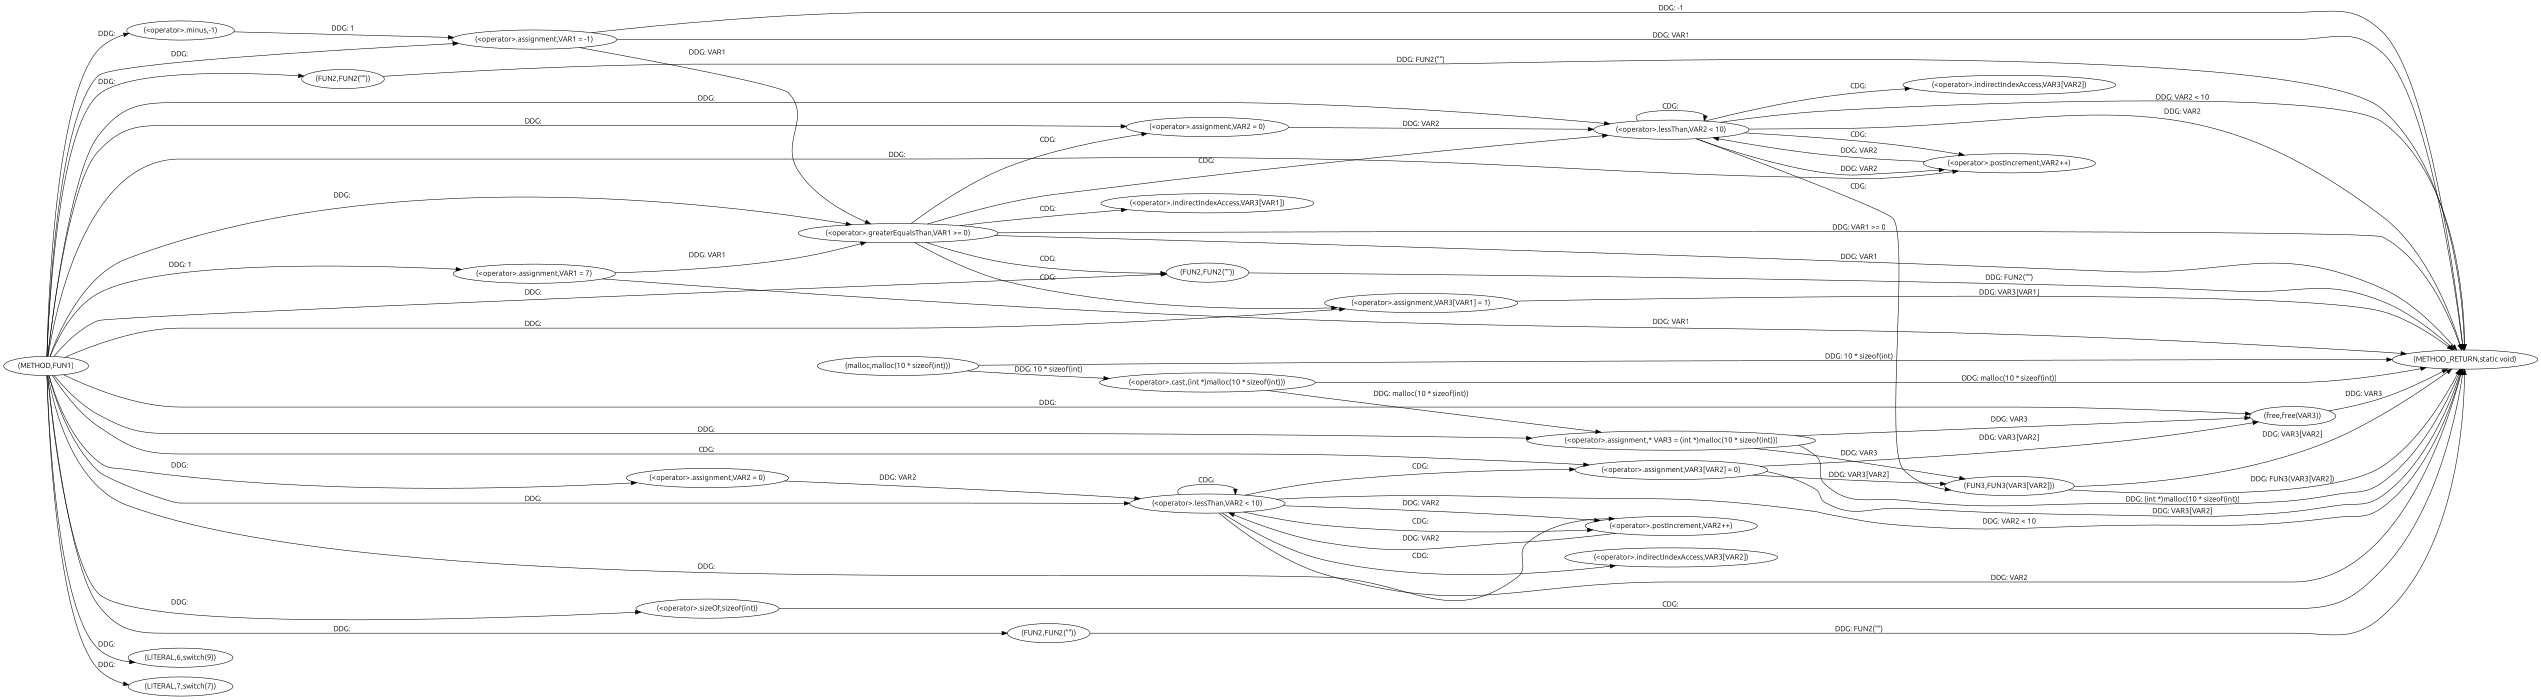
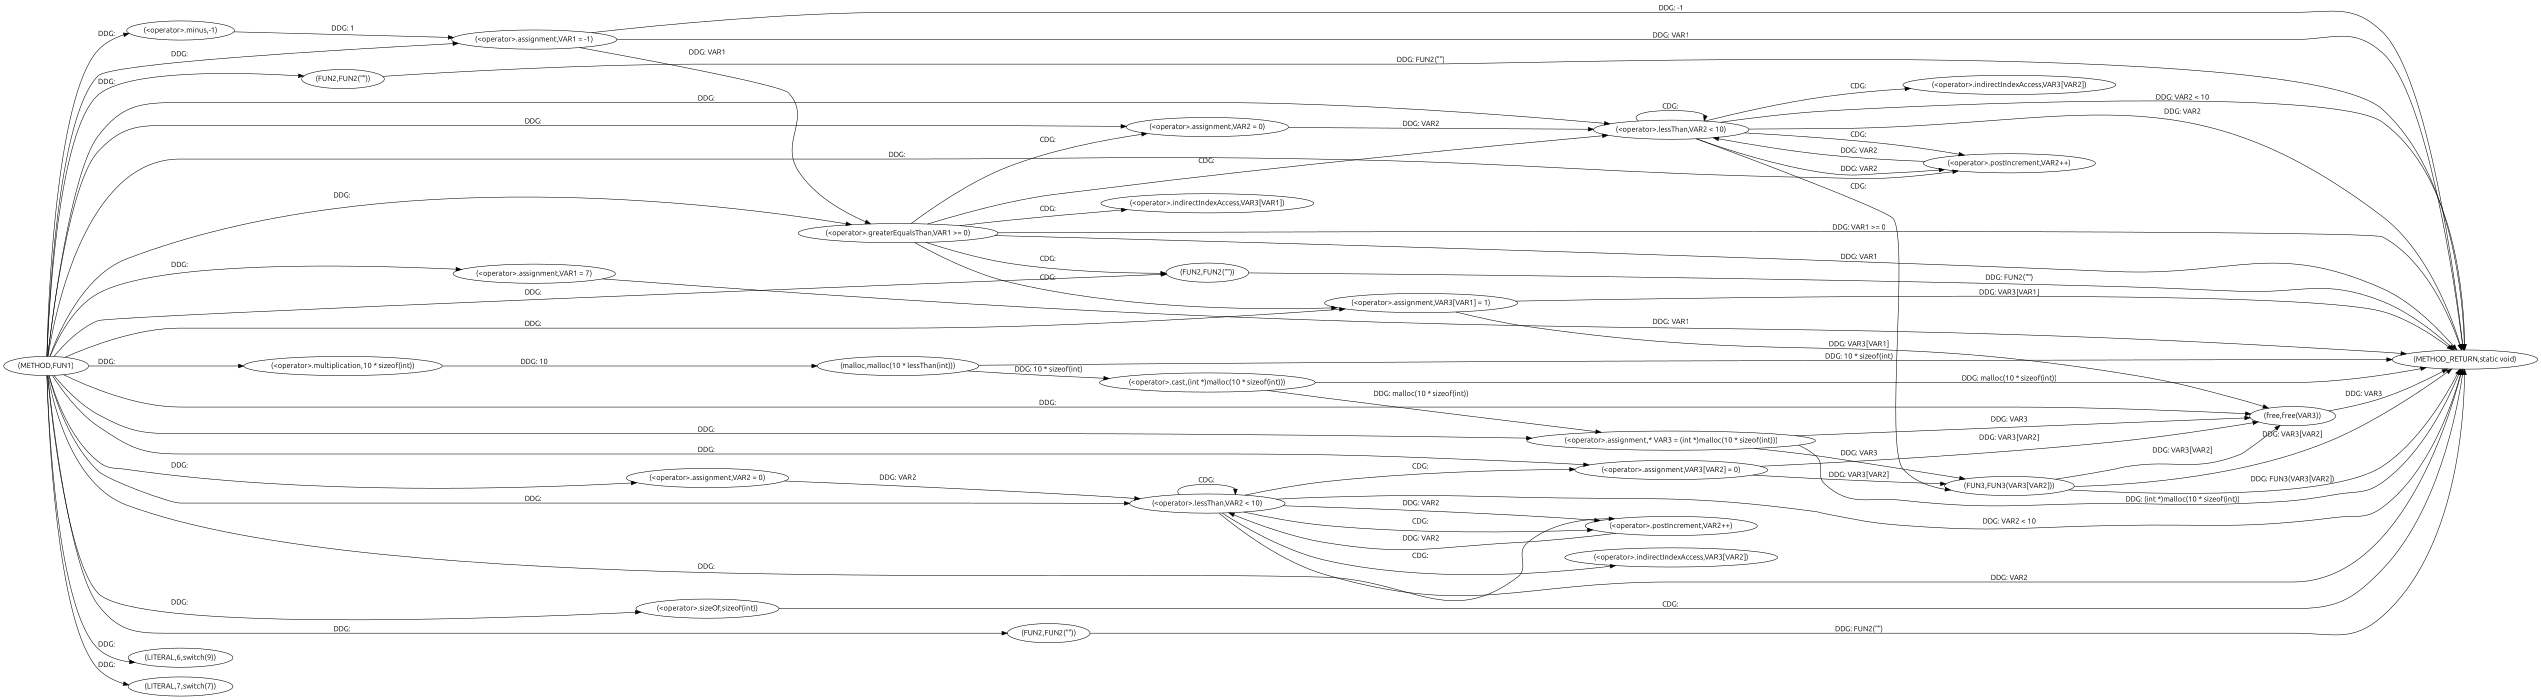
(181, 265) -> (181, 265)
(739, 265) -> none
none -> (1861, 349)
none -> (343, 366)
(898, 366) -> (898, 366)
(707, 450) -> (707, 450)
none -> (2170, 464)
(2142, 516) -> none
